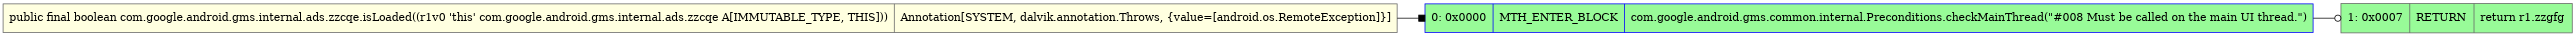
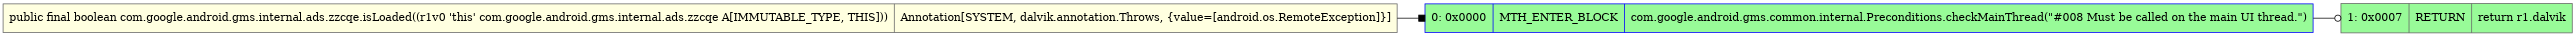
(2522, 18) -> (2522, 18)
